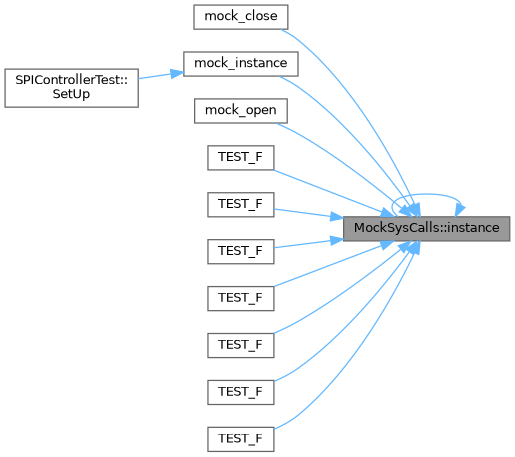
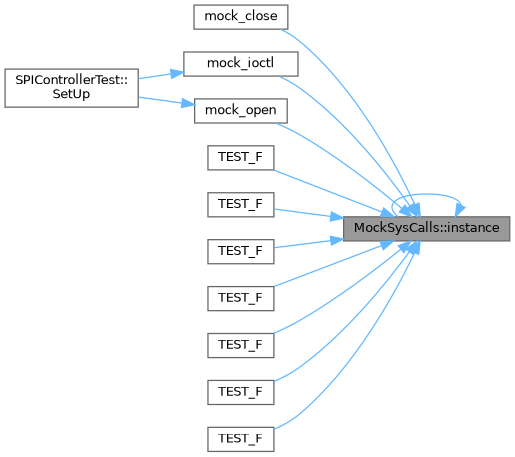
(241, 64) -> (241, 64)
none -> (160, 100)
